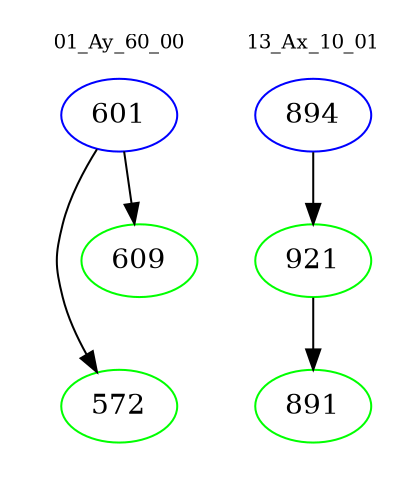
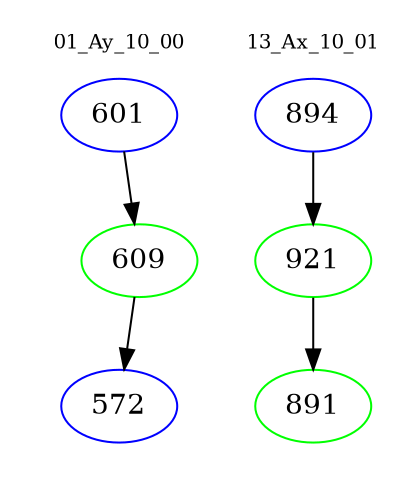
(119, 43) -> (119, 43)
(57, 250) -> (131, 323)
(119, 406) -> (119, 406)
